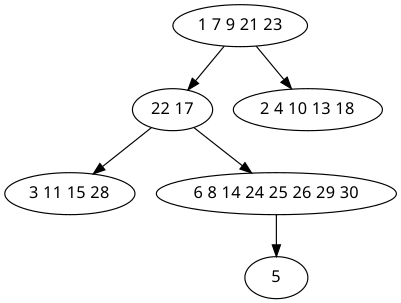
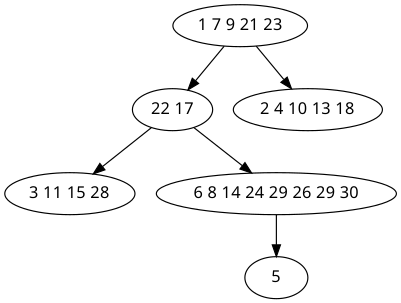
(276, 194) -> (276, 194)
